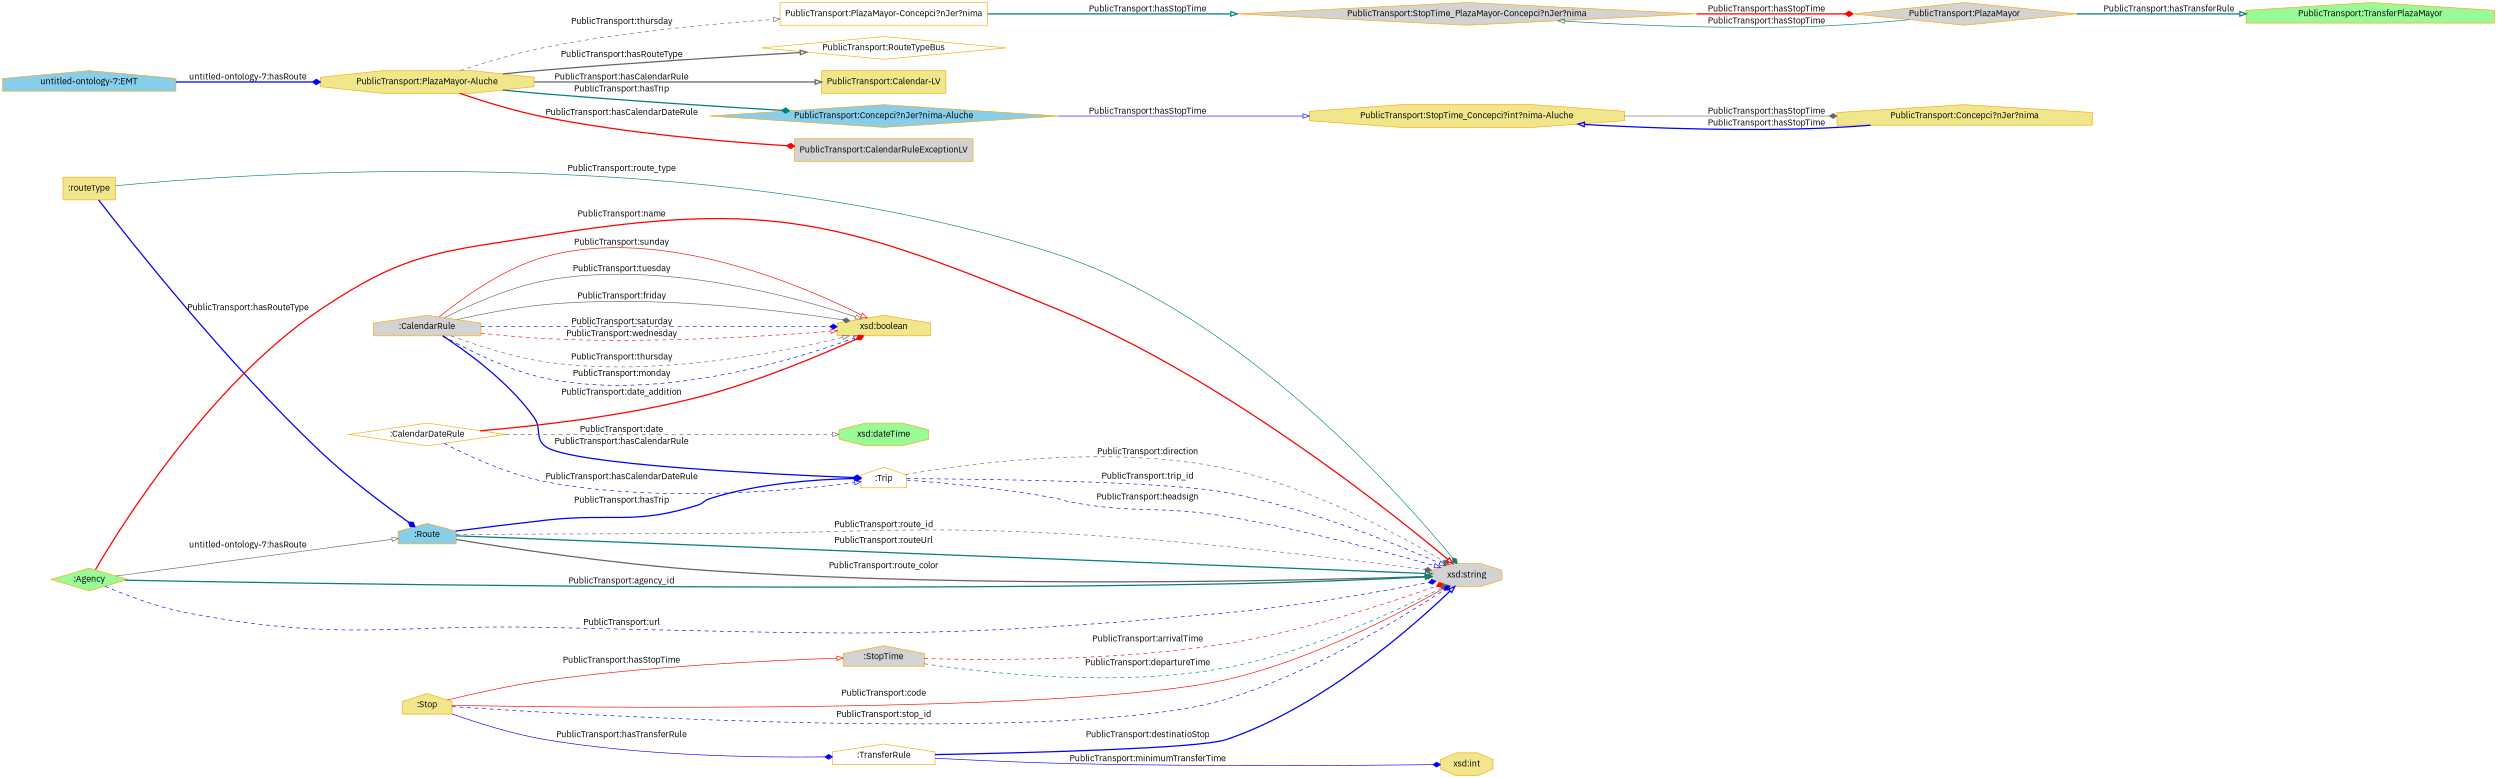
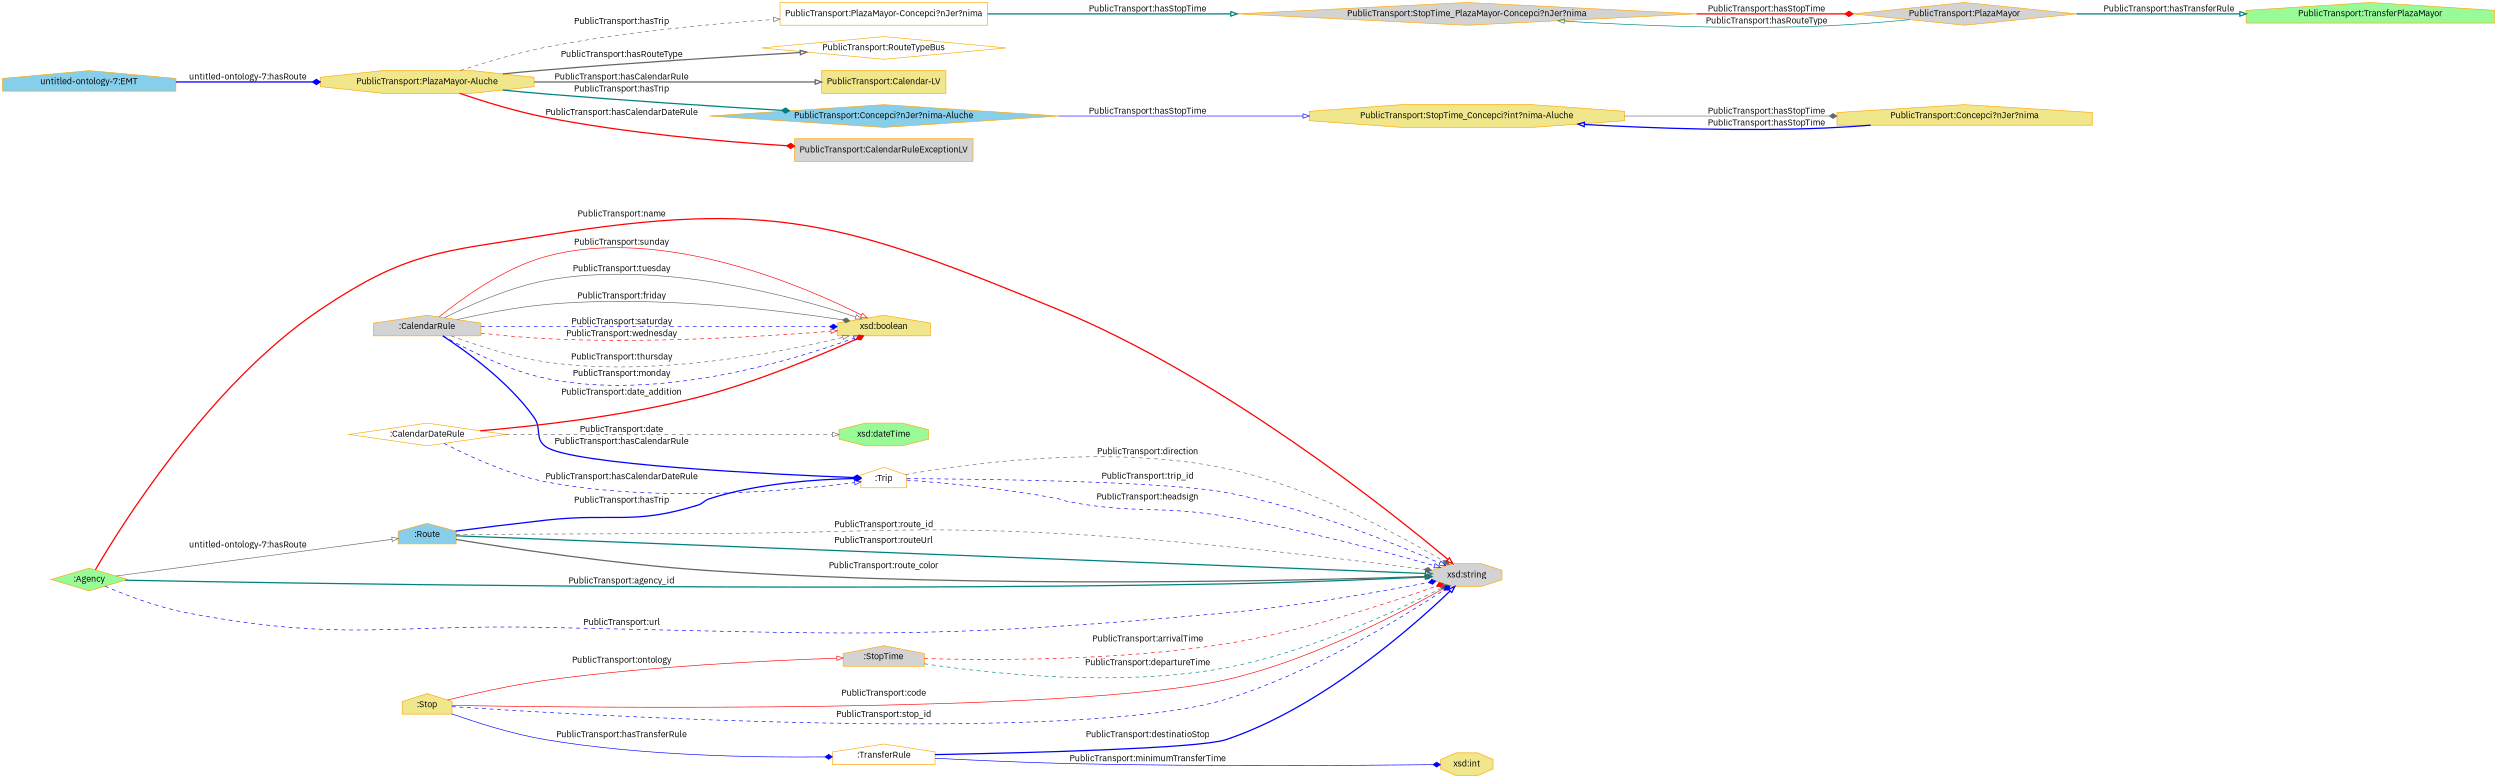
(1767, 21) -> (1767, 21)
(622, 22) -> (622, 22)
(89, 189) -> none
(622, 661) -> (622, 661)
